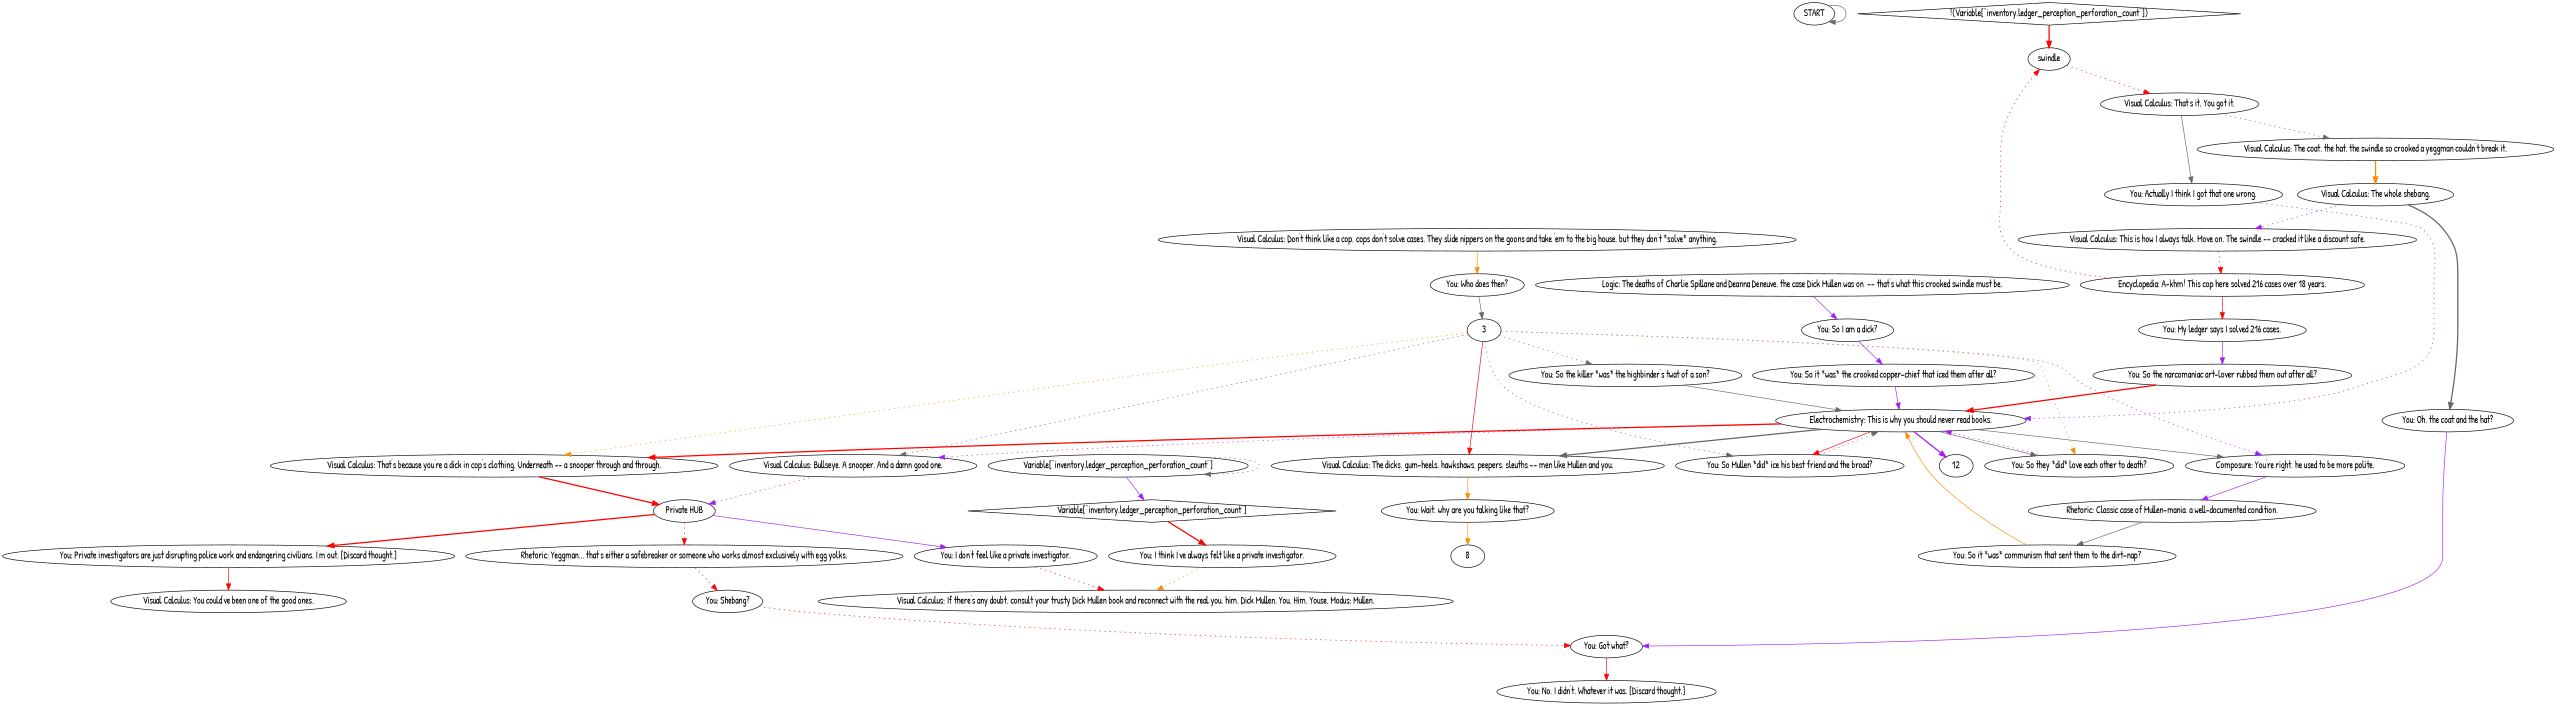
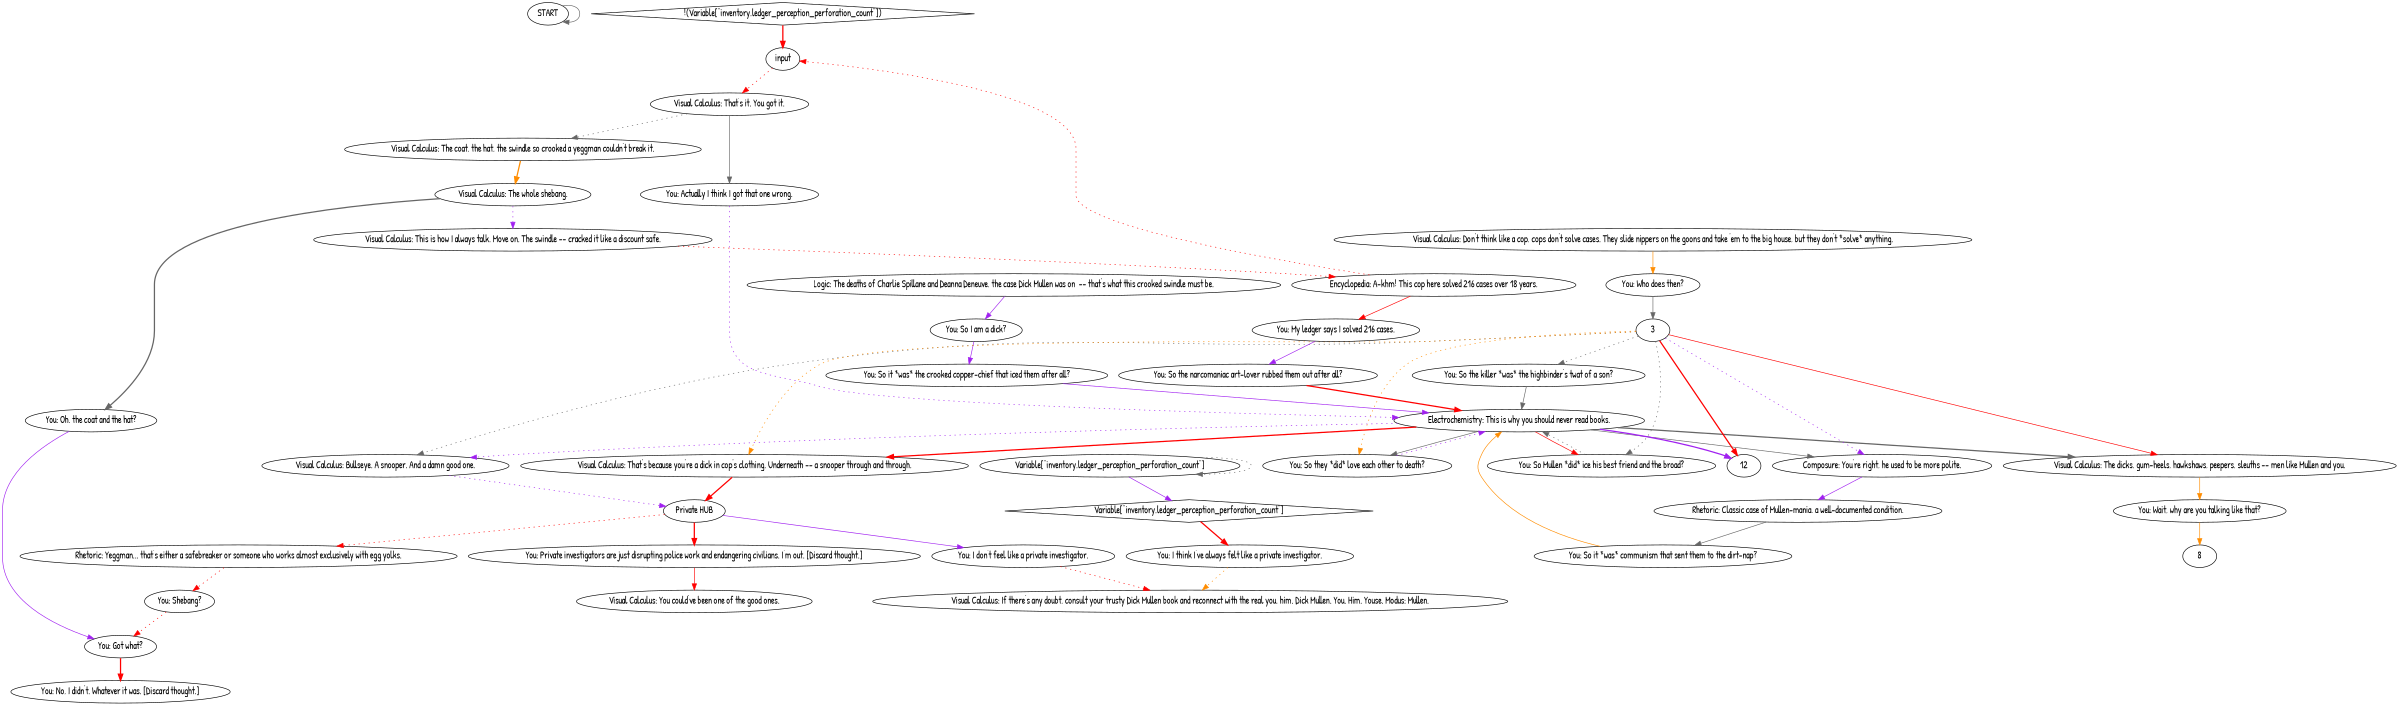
(2049, 59) -> (783, 59)
none -> (1697, 395)
(1607, 666) -> (121, 666)
